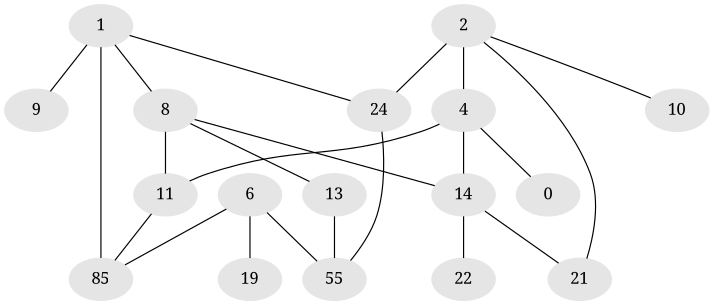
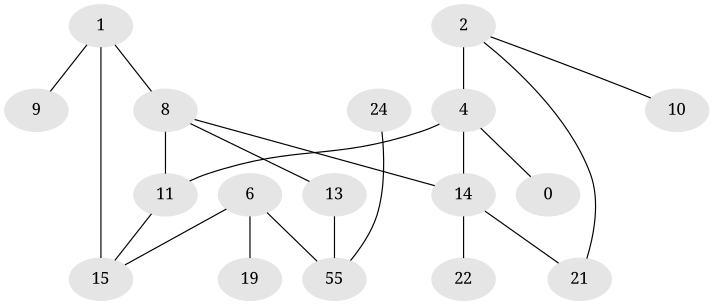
(240, 68) -> none
(421, 68) -> none
(101, 279) -> (101, 279)
